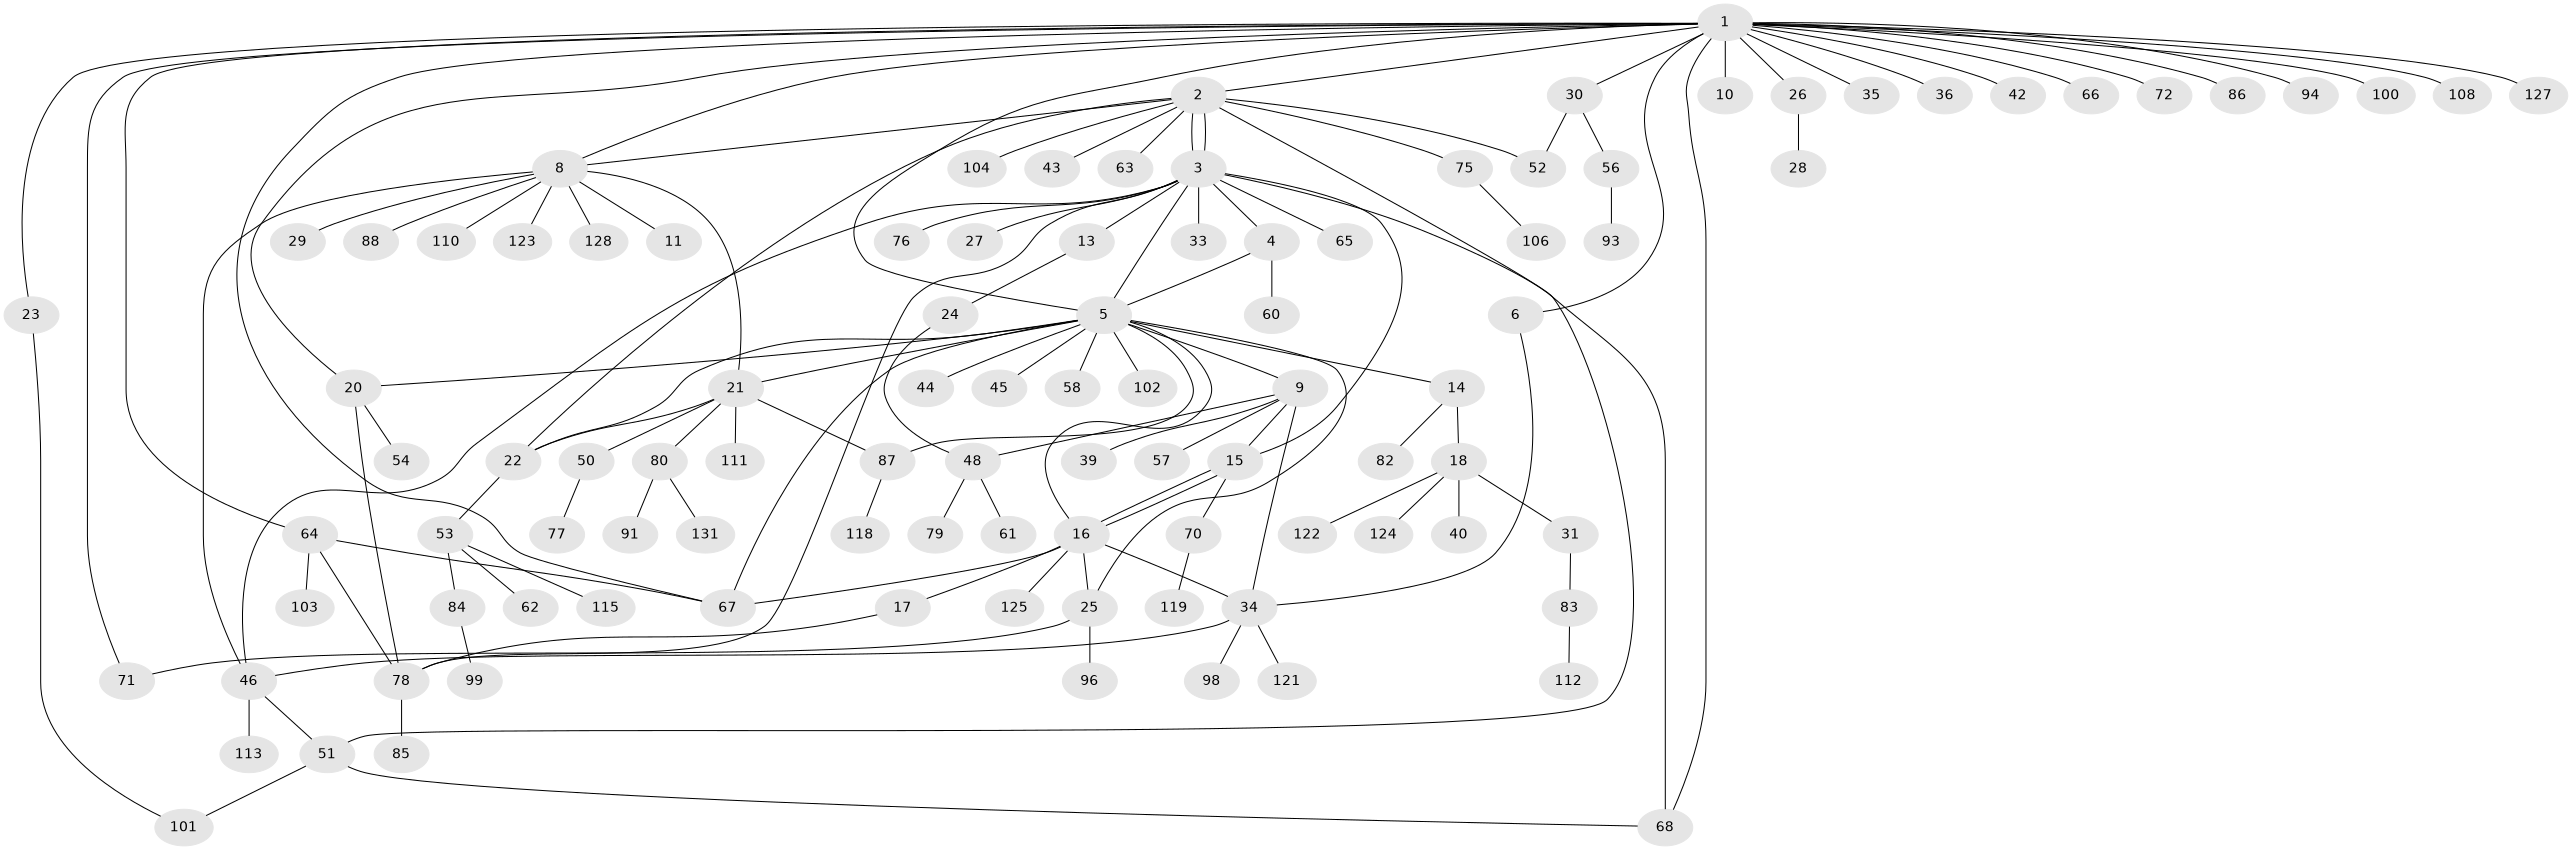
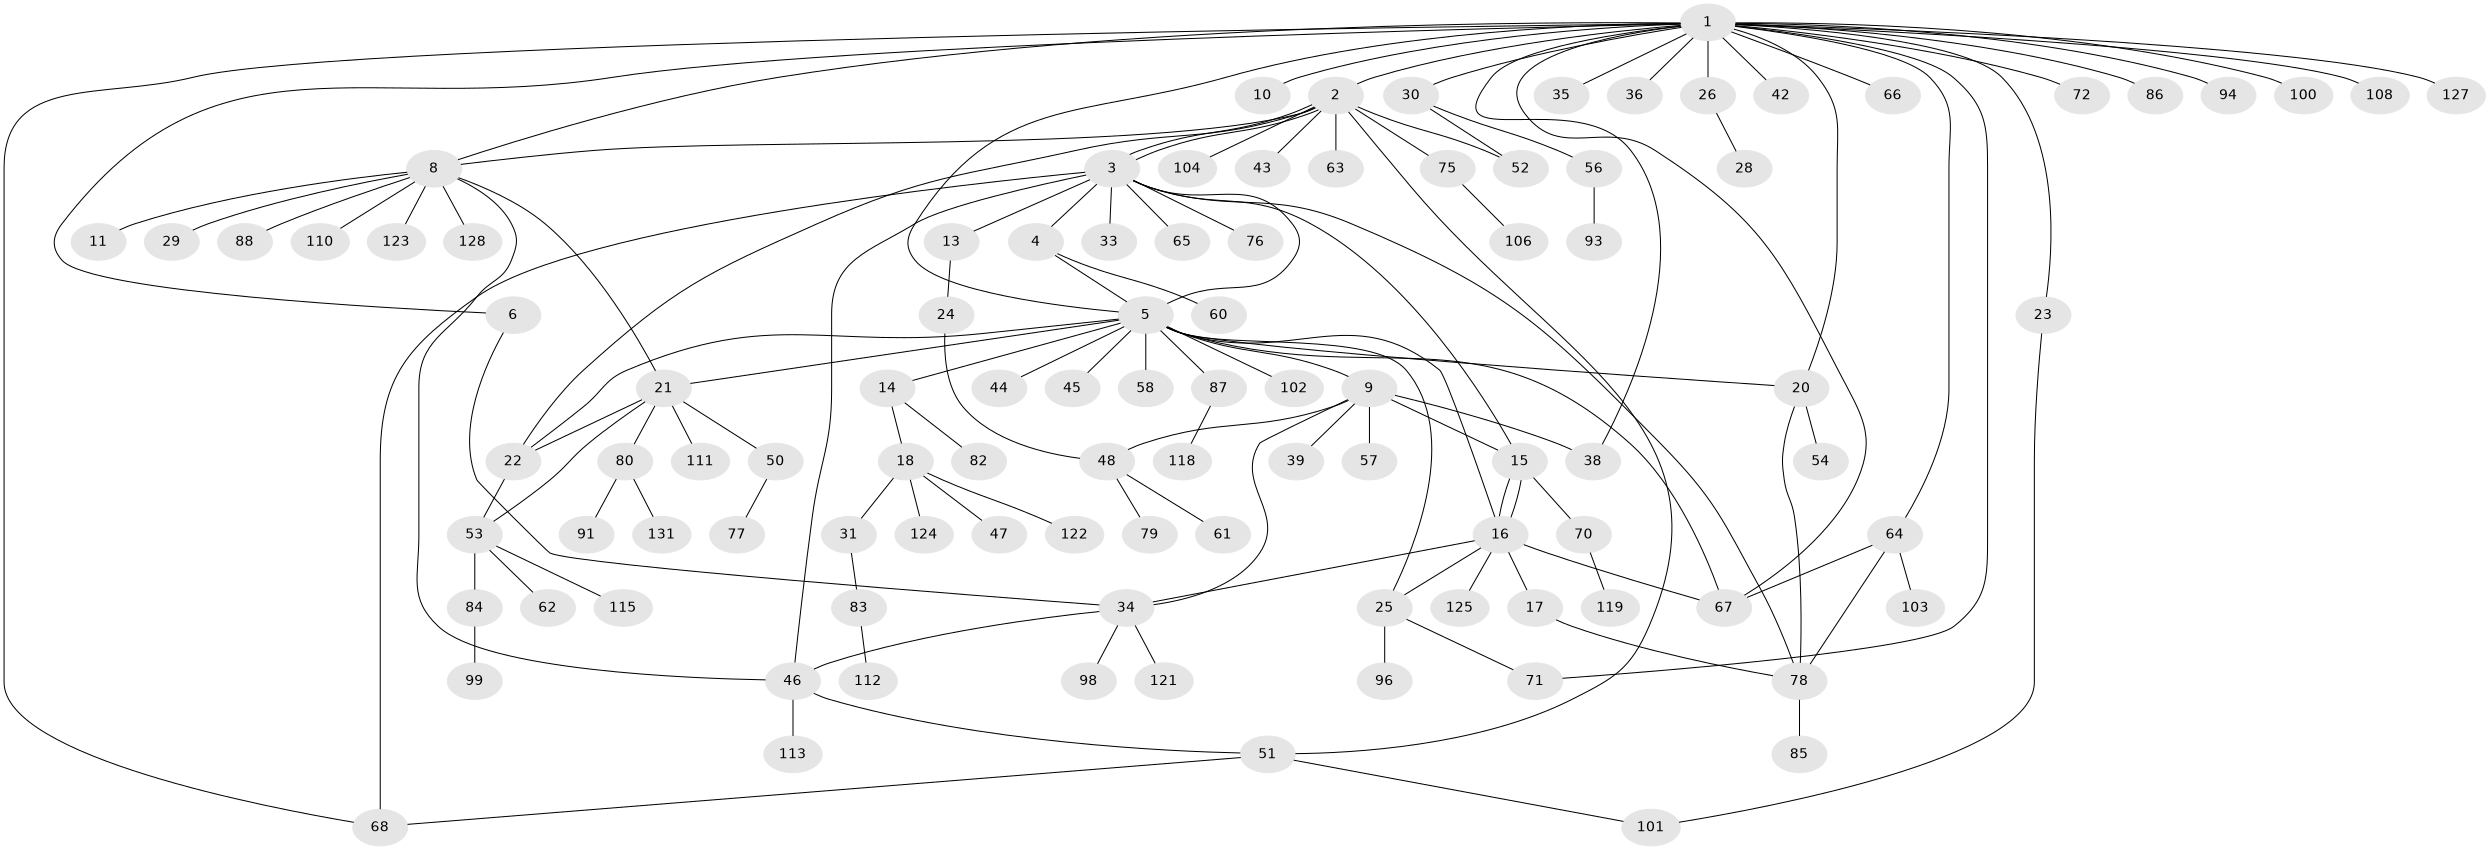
(975, 242) -> none
(812, 425) -> (569, 462)
none -> (1593, 462)
(1459, 535) -> (999, 535)
